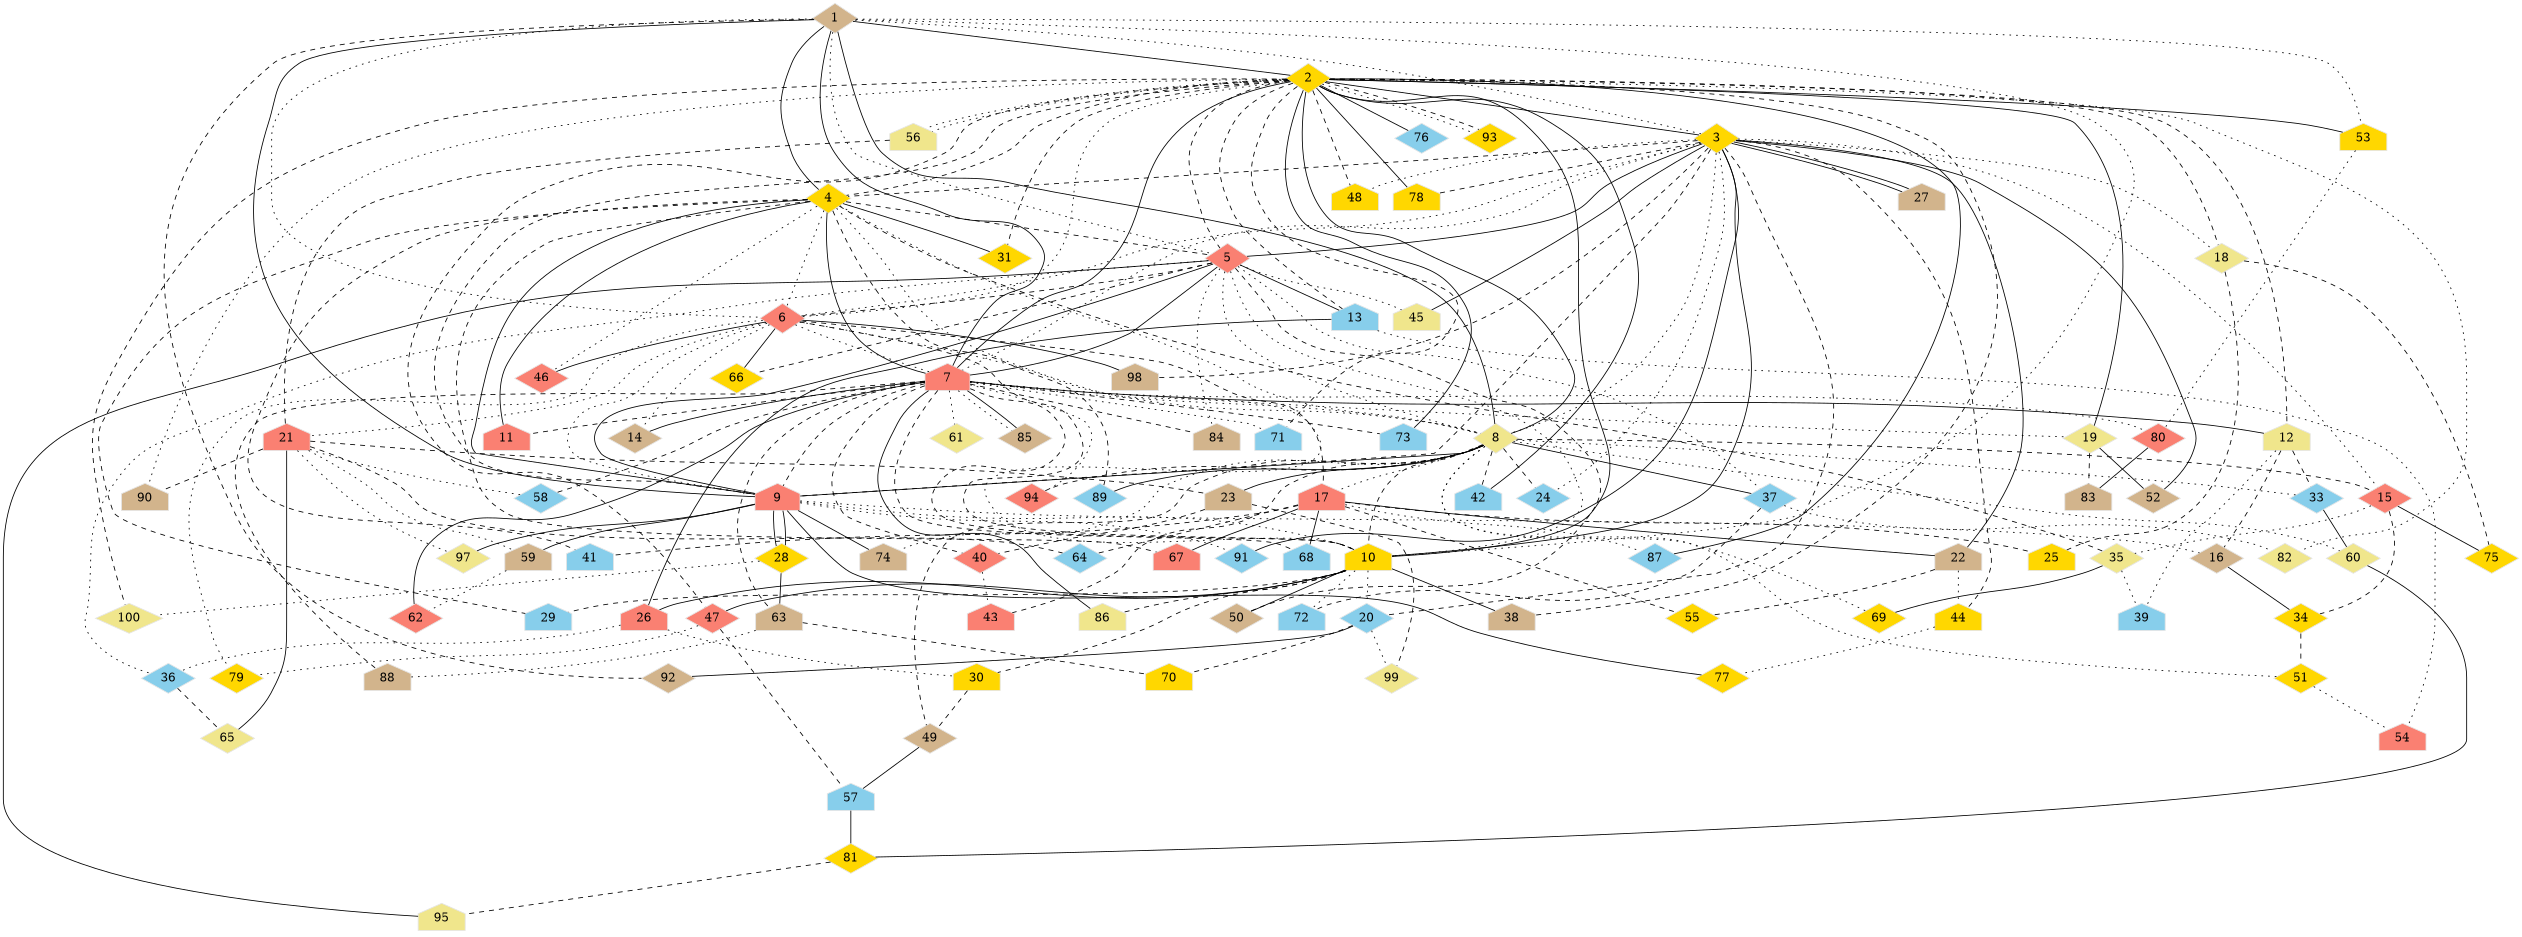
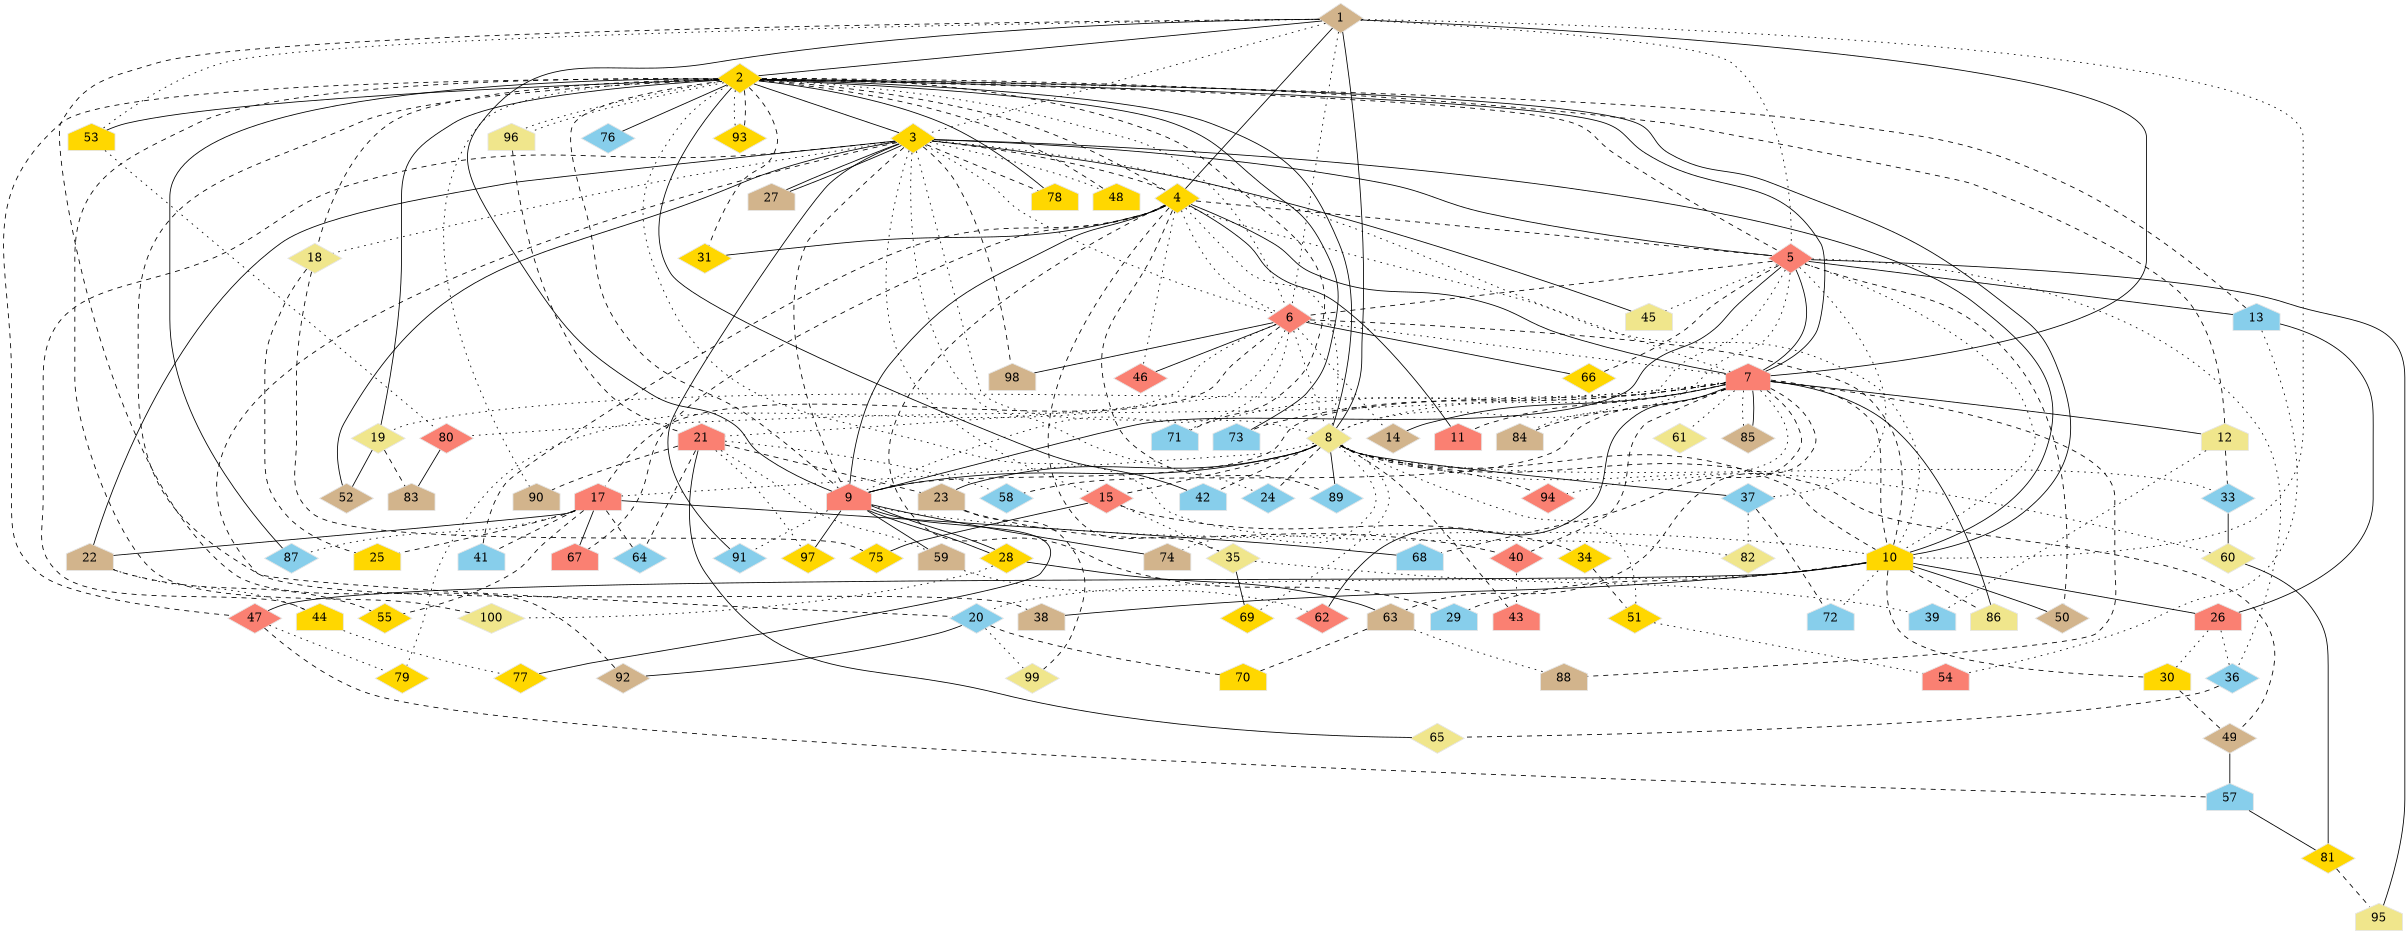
(913, 138) -> (512, 138)
(463, 558) -> (808, 558)
(2217, 558) -> none
